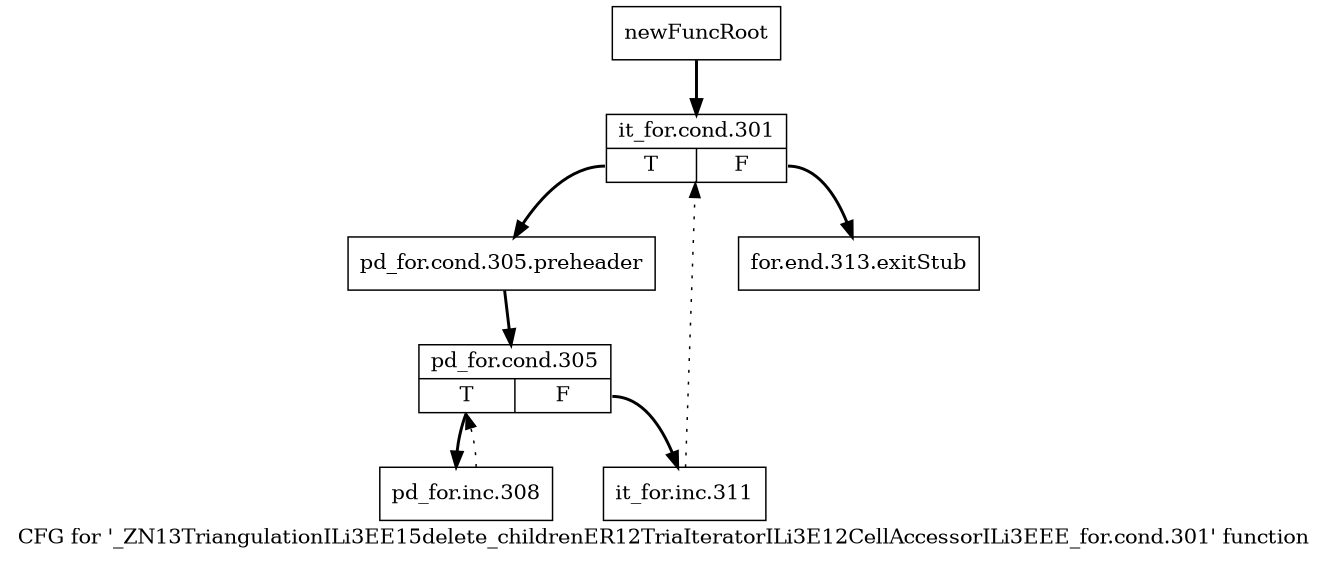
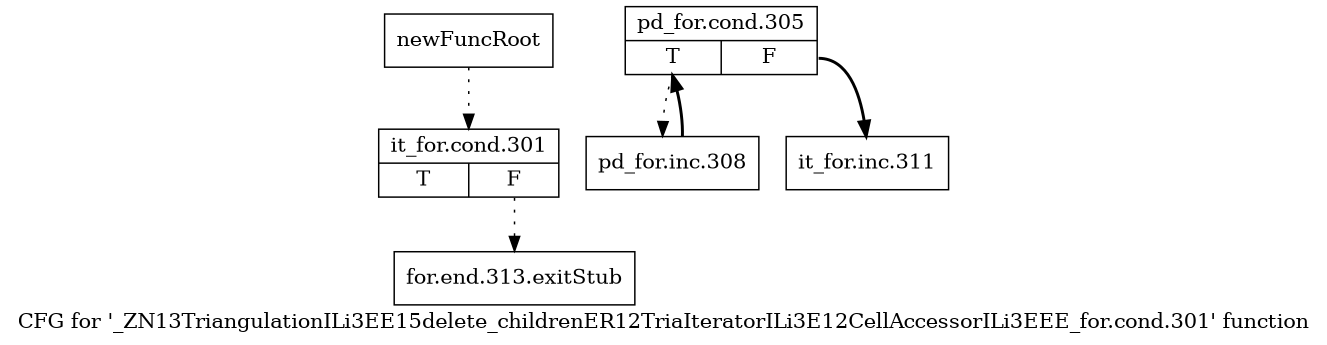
(696, 80) -> (469, 91)
(825, 185) -> (515, 217)
(502, 264) -> none
(690, 333) -> none
(460, 432) -> (666, 98)
(475, 447) -> (681, 113)
